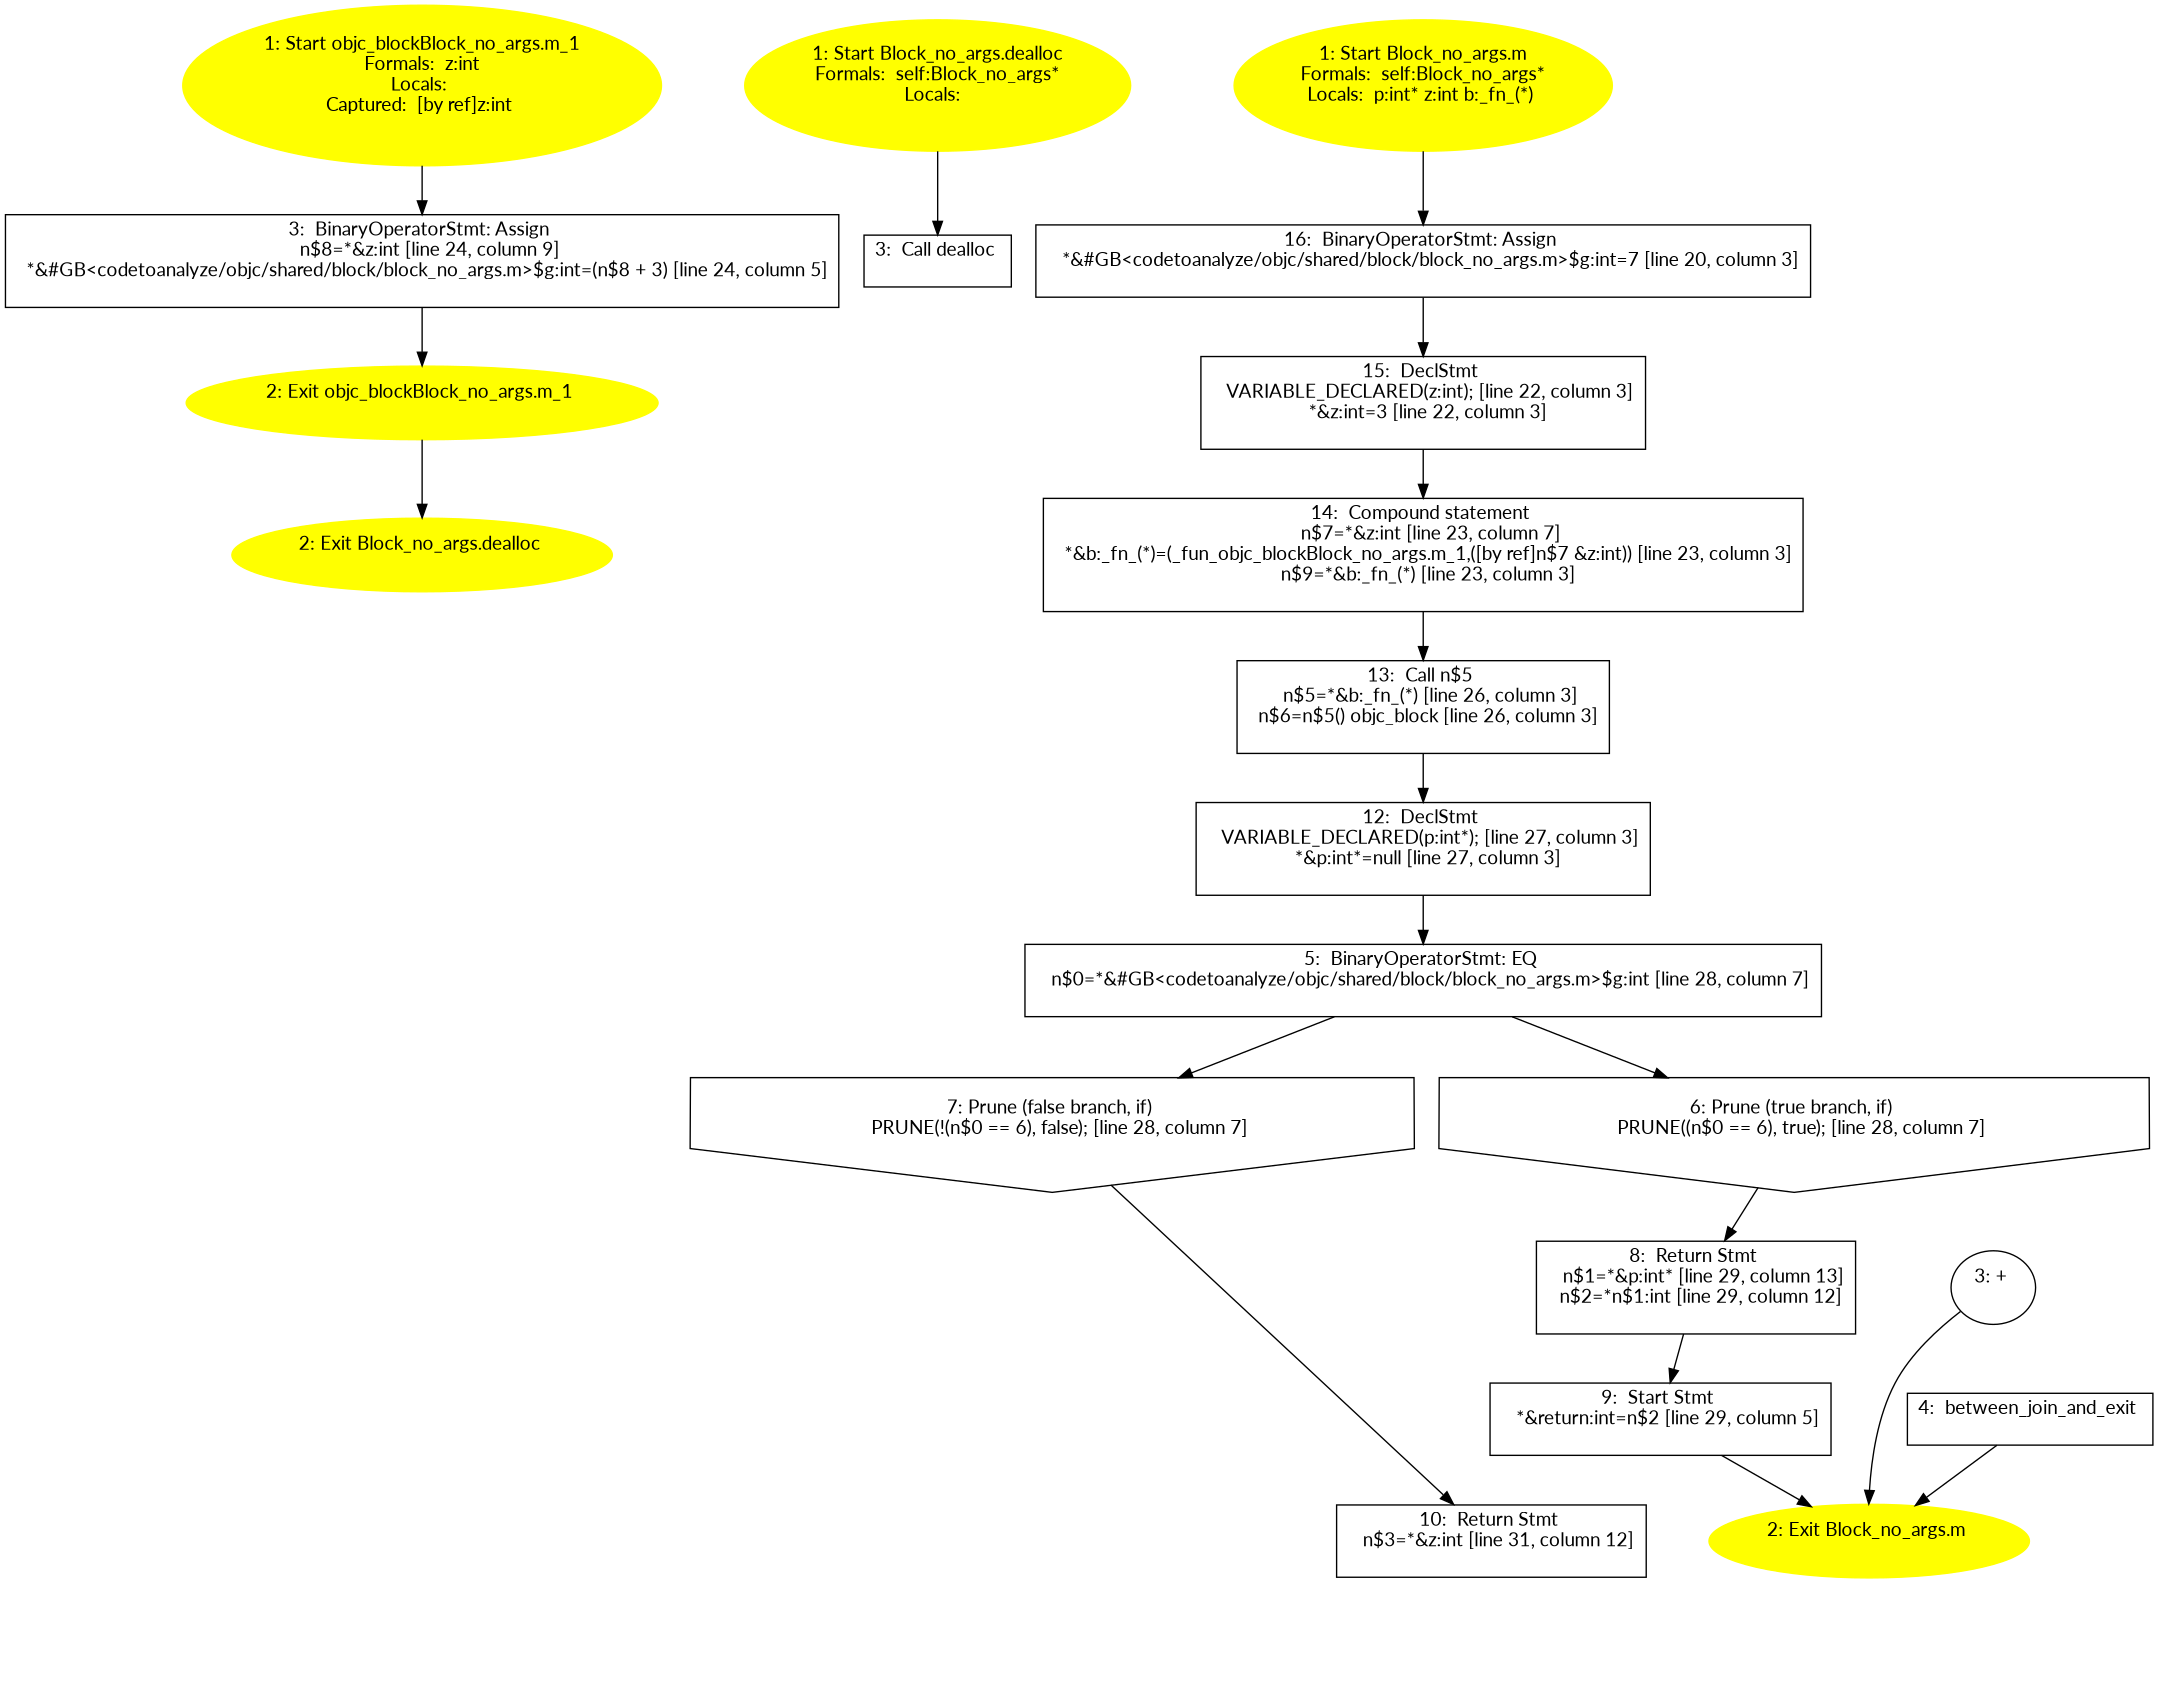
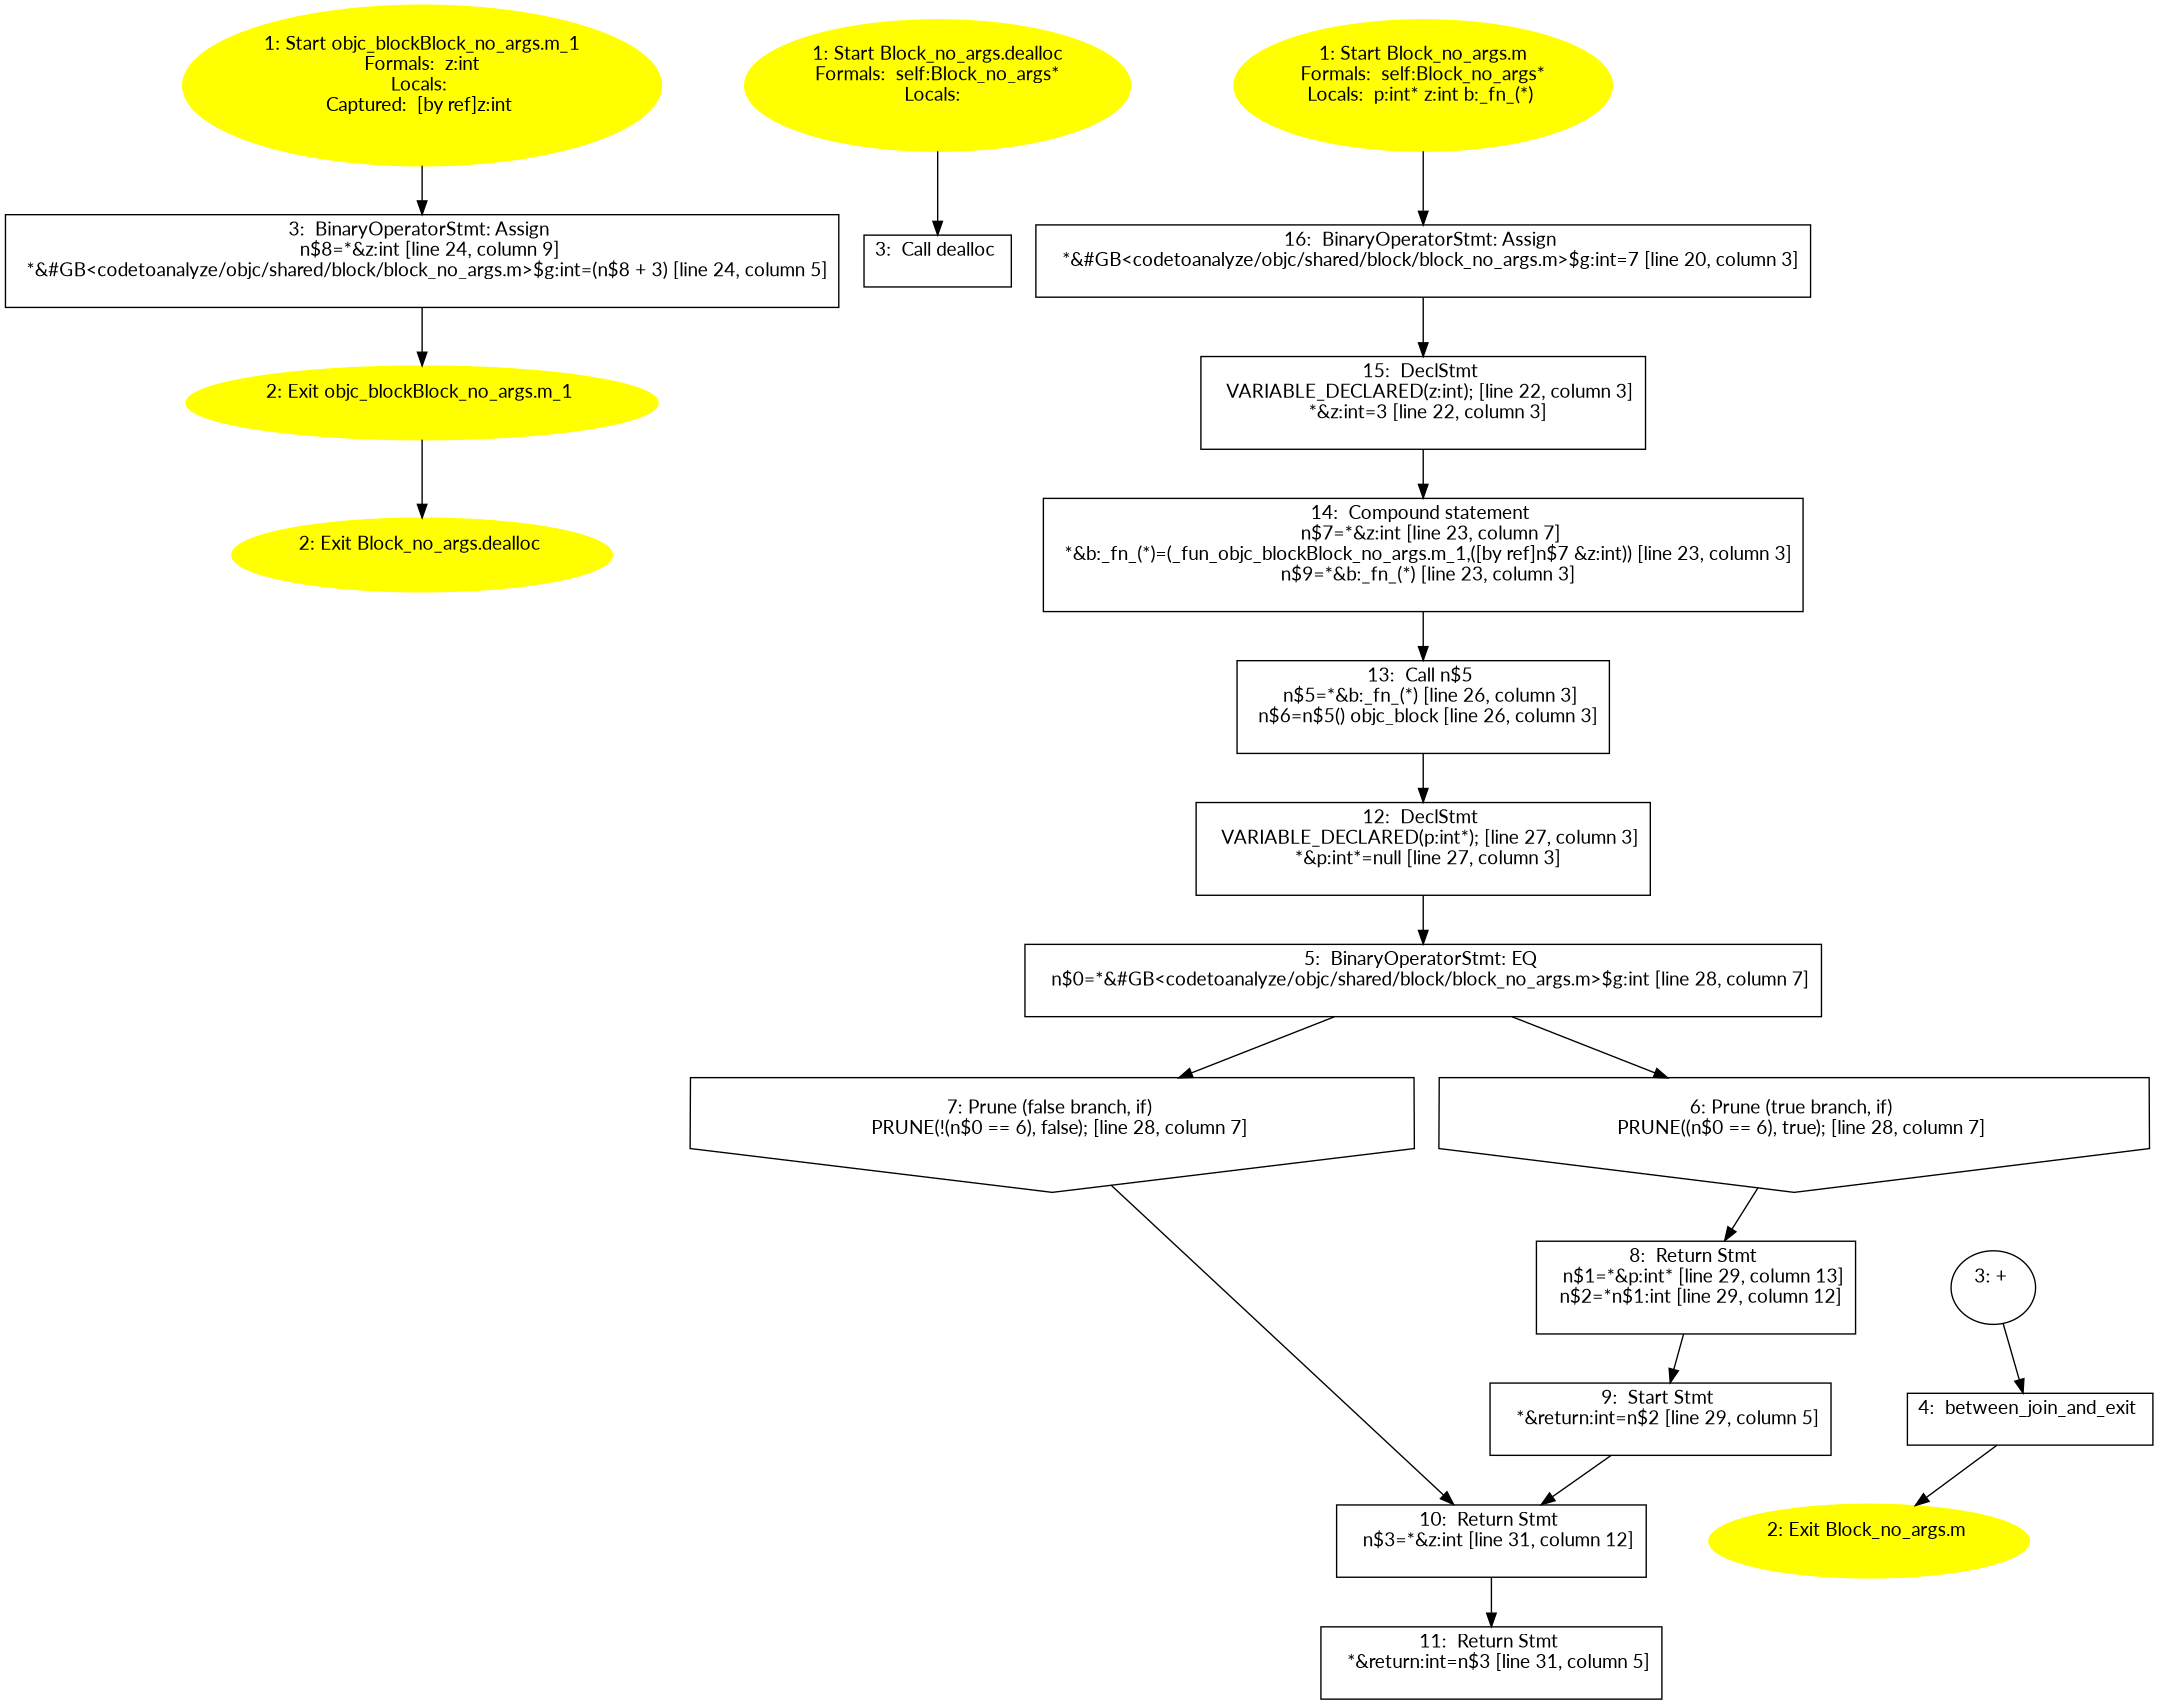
(1892, 1389) -> (2011, 1352)
(1760, 1478) -> (1582, 1476)
none -> (1491, 1663)
